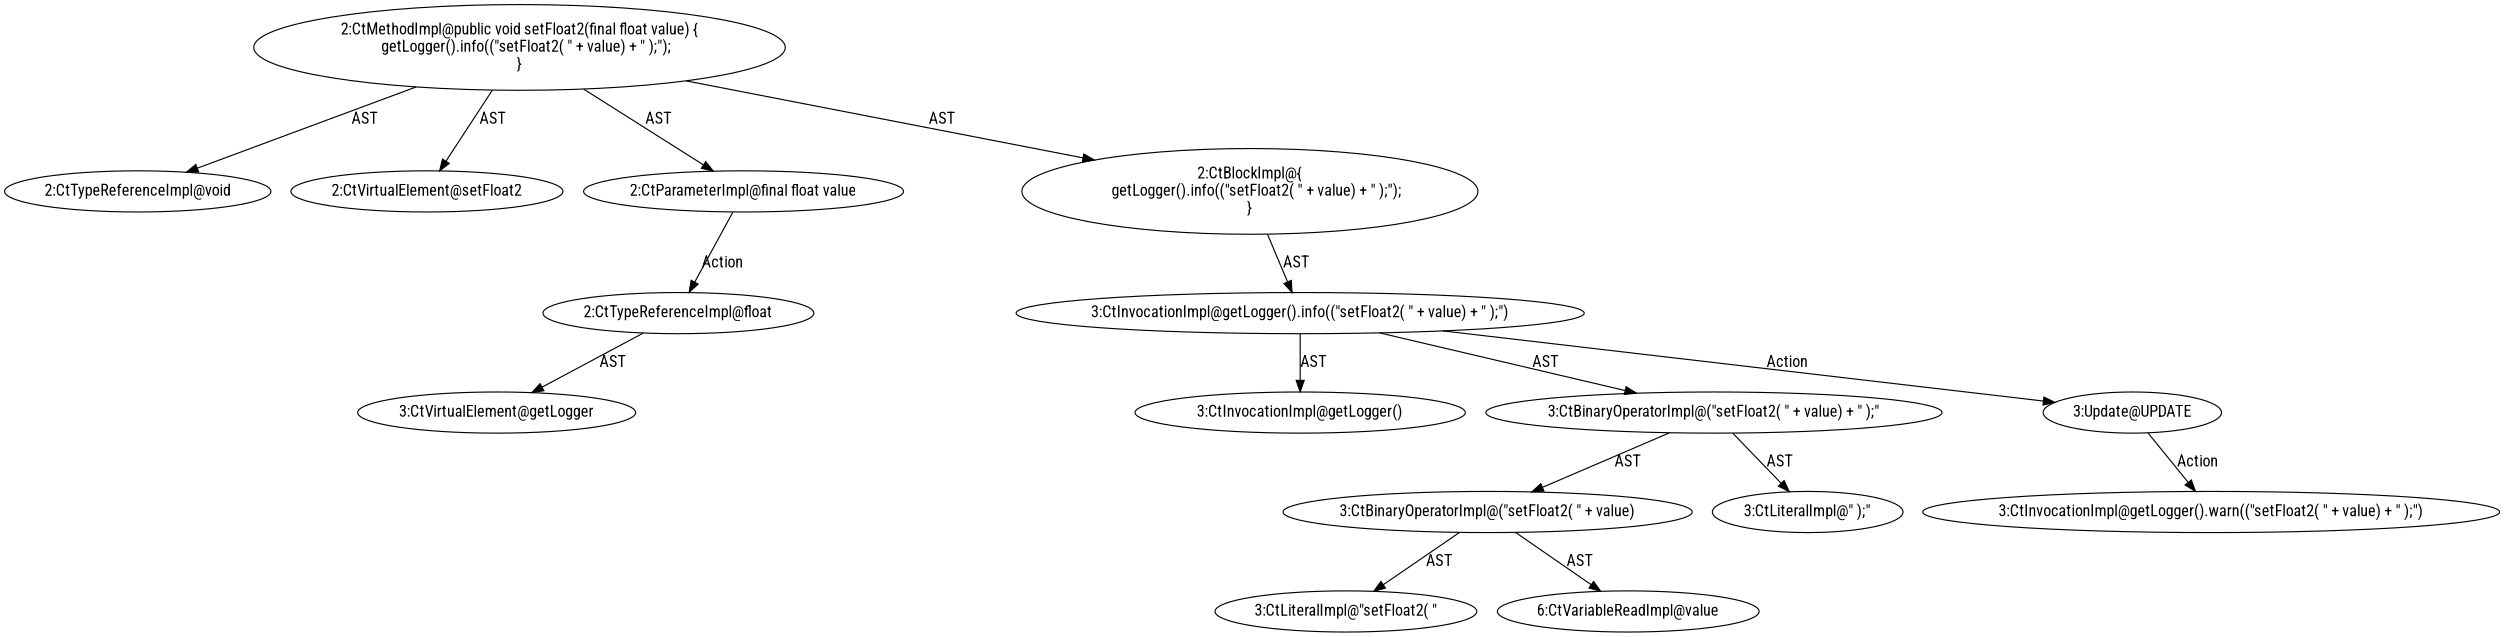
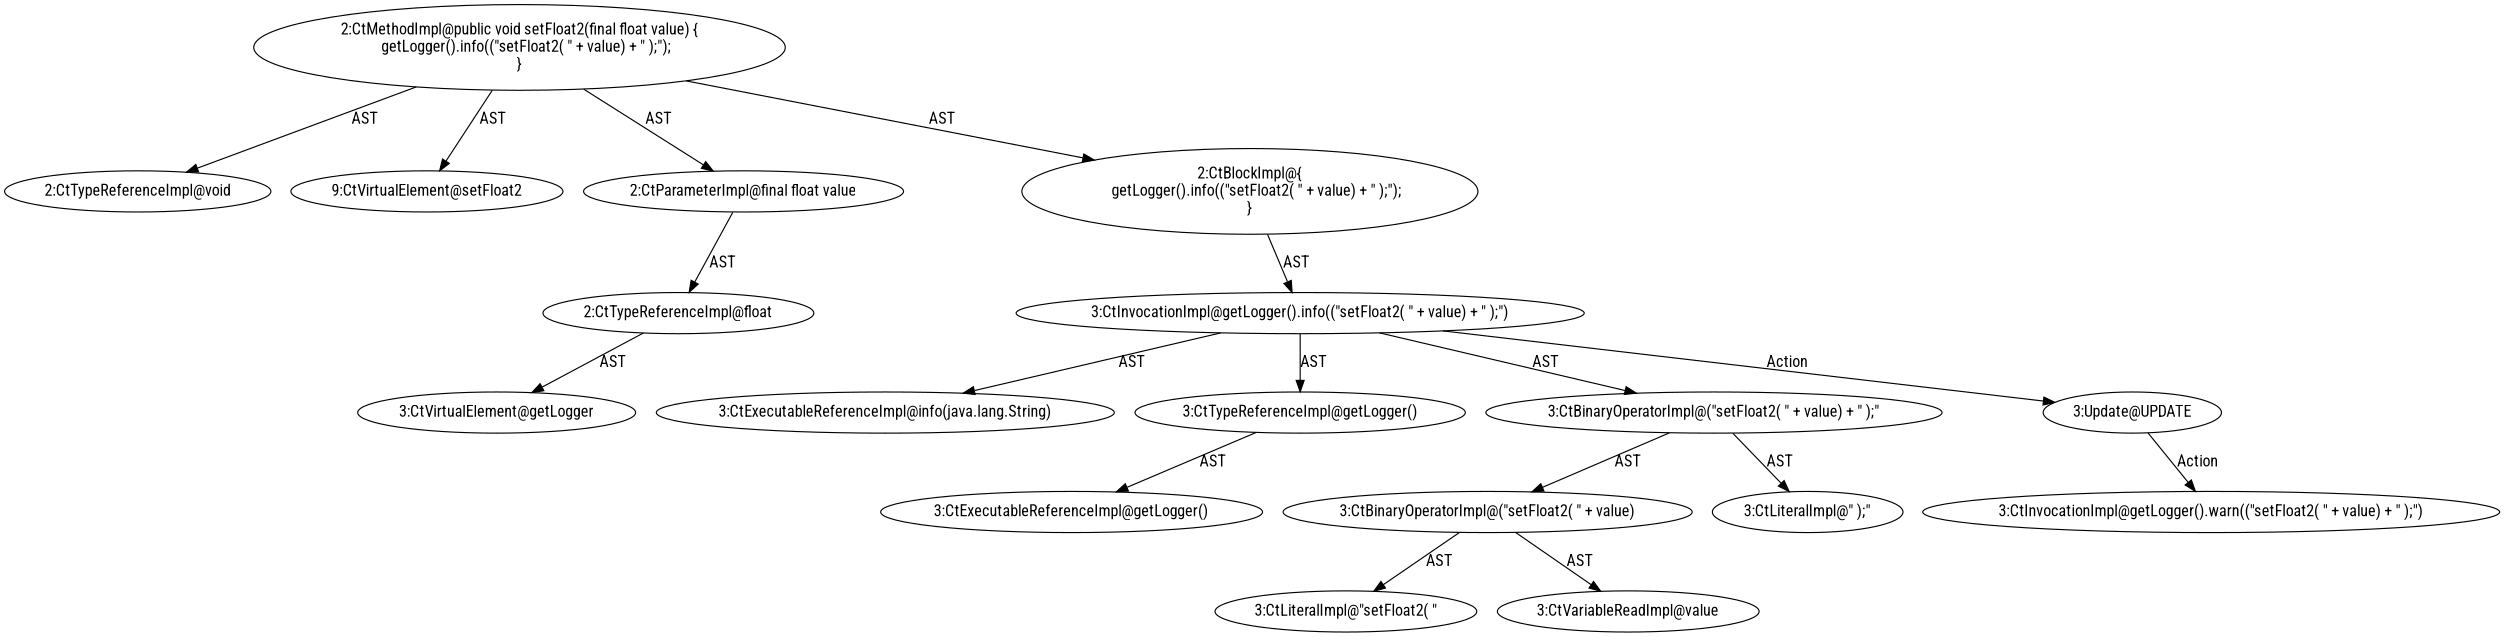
(427, 191) -> (427, 191)
(723, 263) -> (723, 263)
none -> (885, 413)
(1300, 413) -> (1300, 413)
none -> (1072, 512)
(1628, 611) -> (1628, 611)
